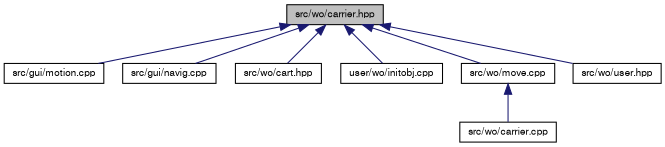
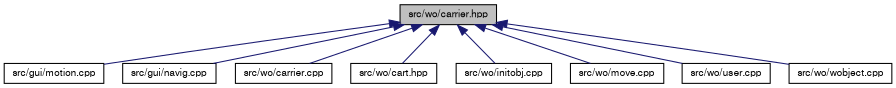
(392, 73) -> (504, 73)
(617, 73) -> (726, 73)
none -> (840, 73)
(508, 108) -> (361, 46)
